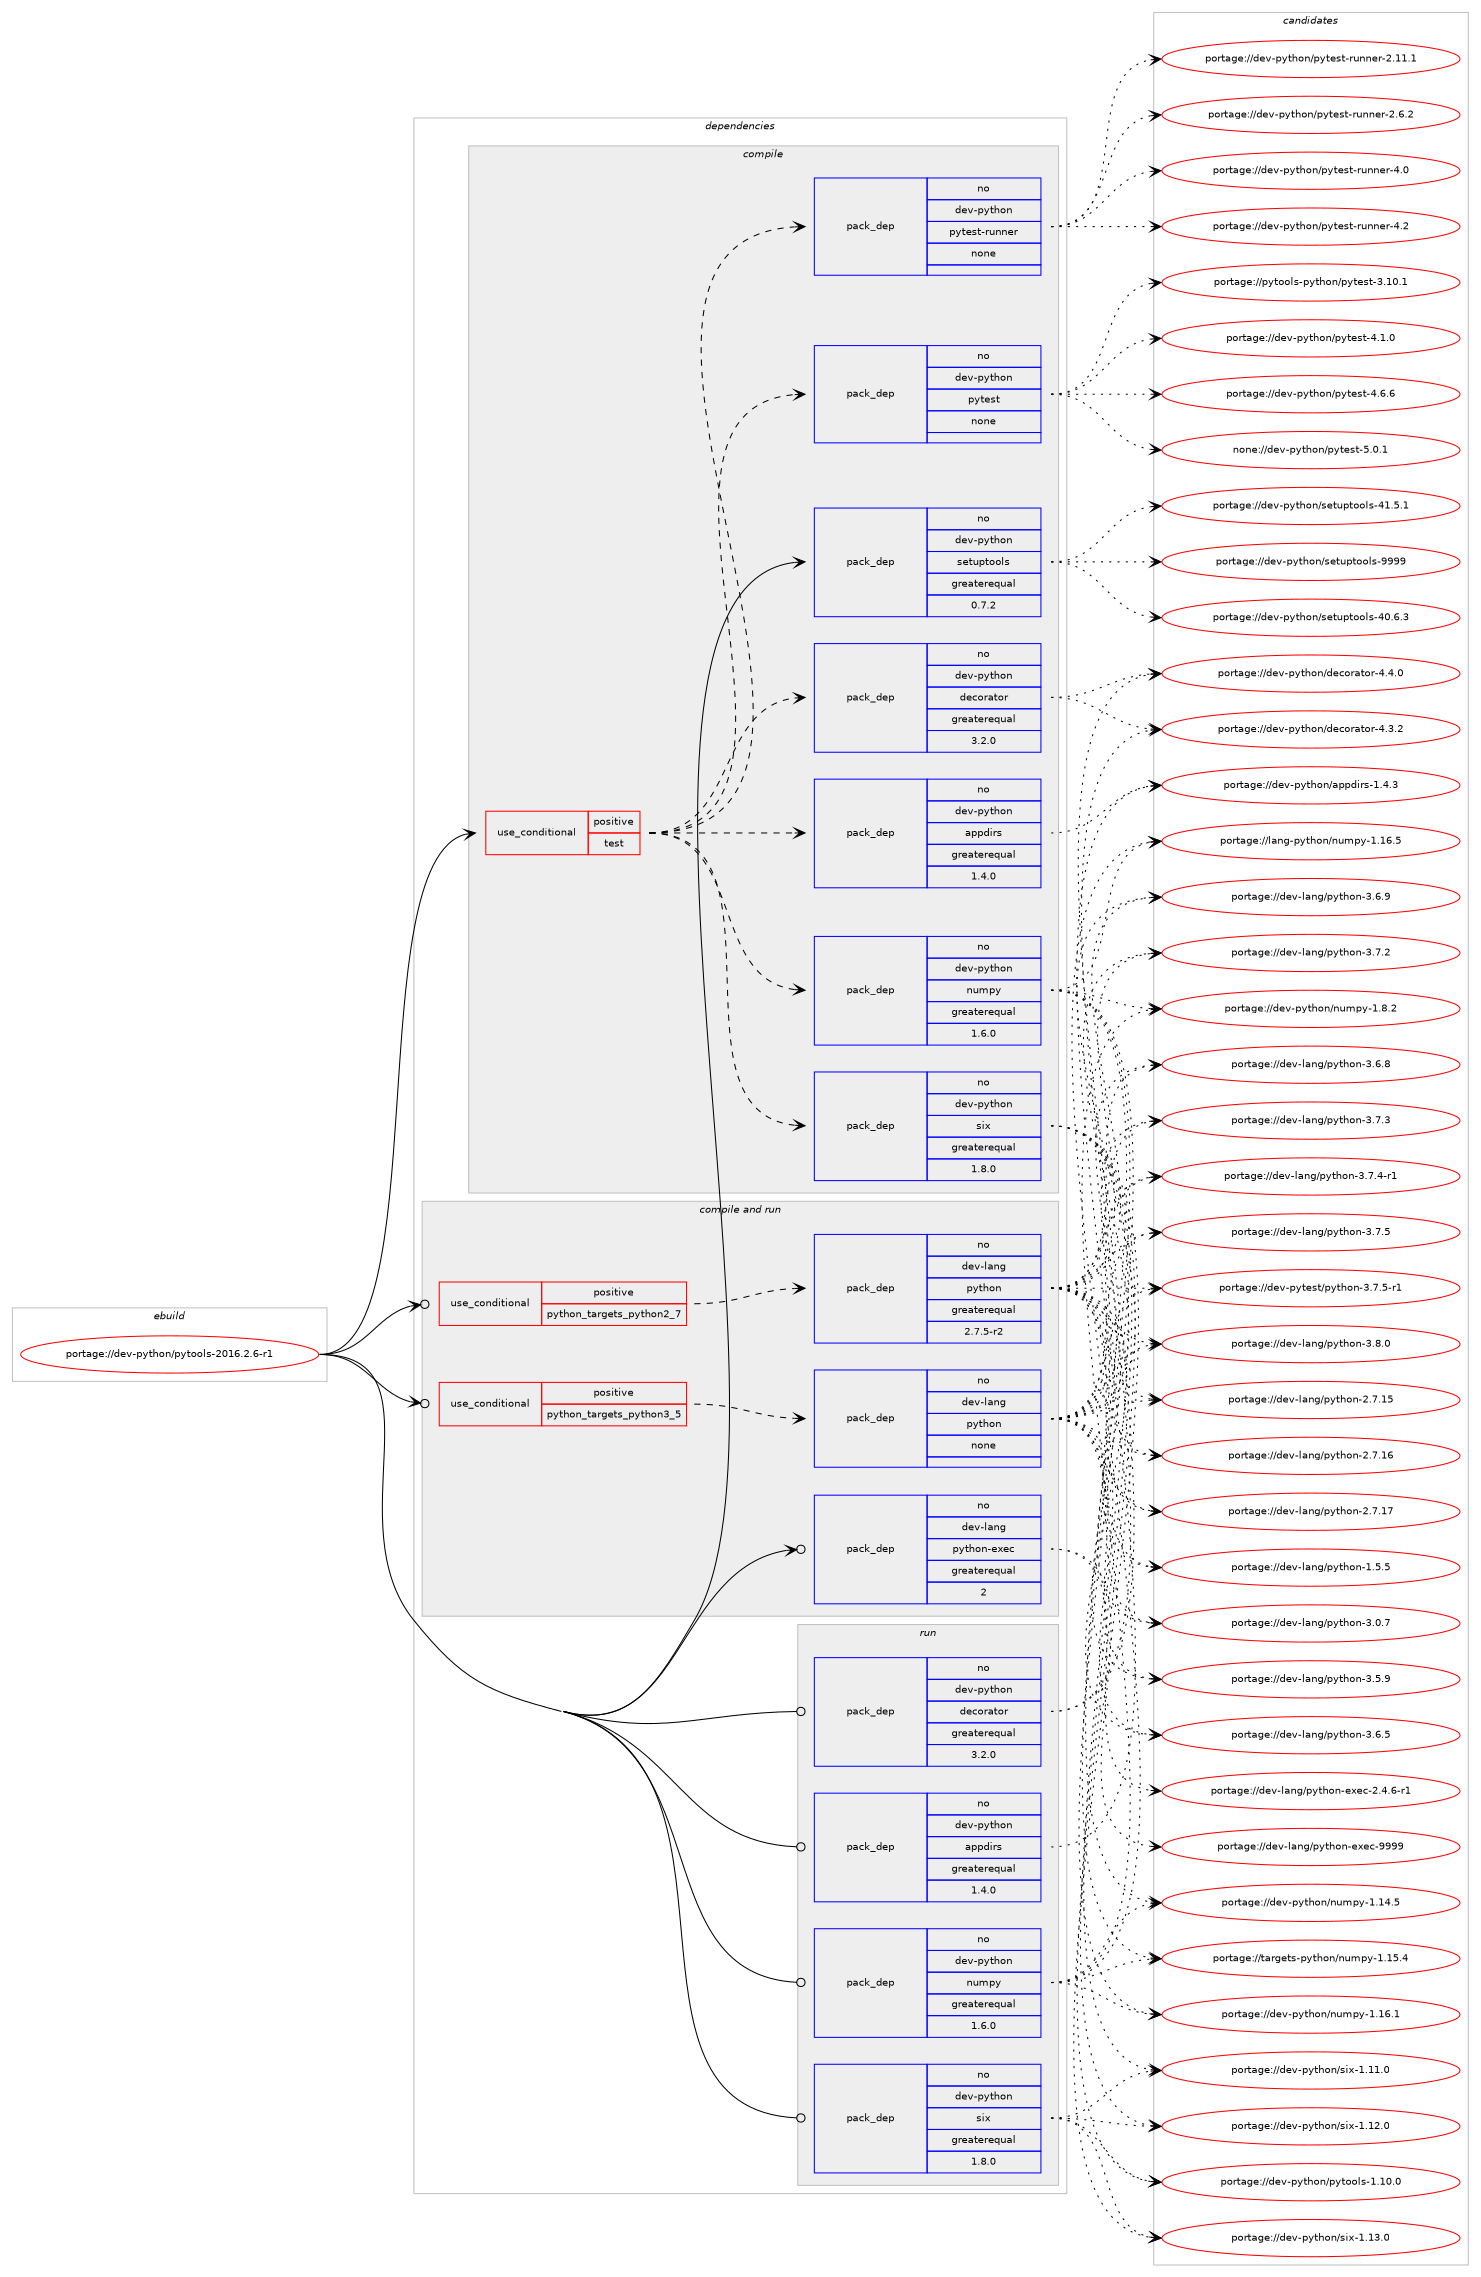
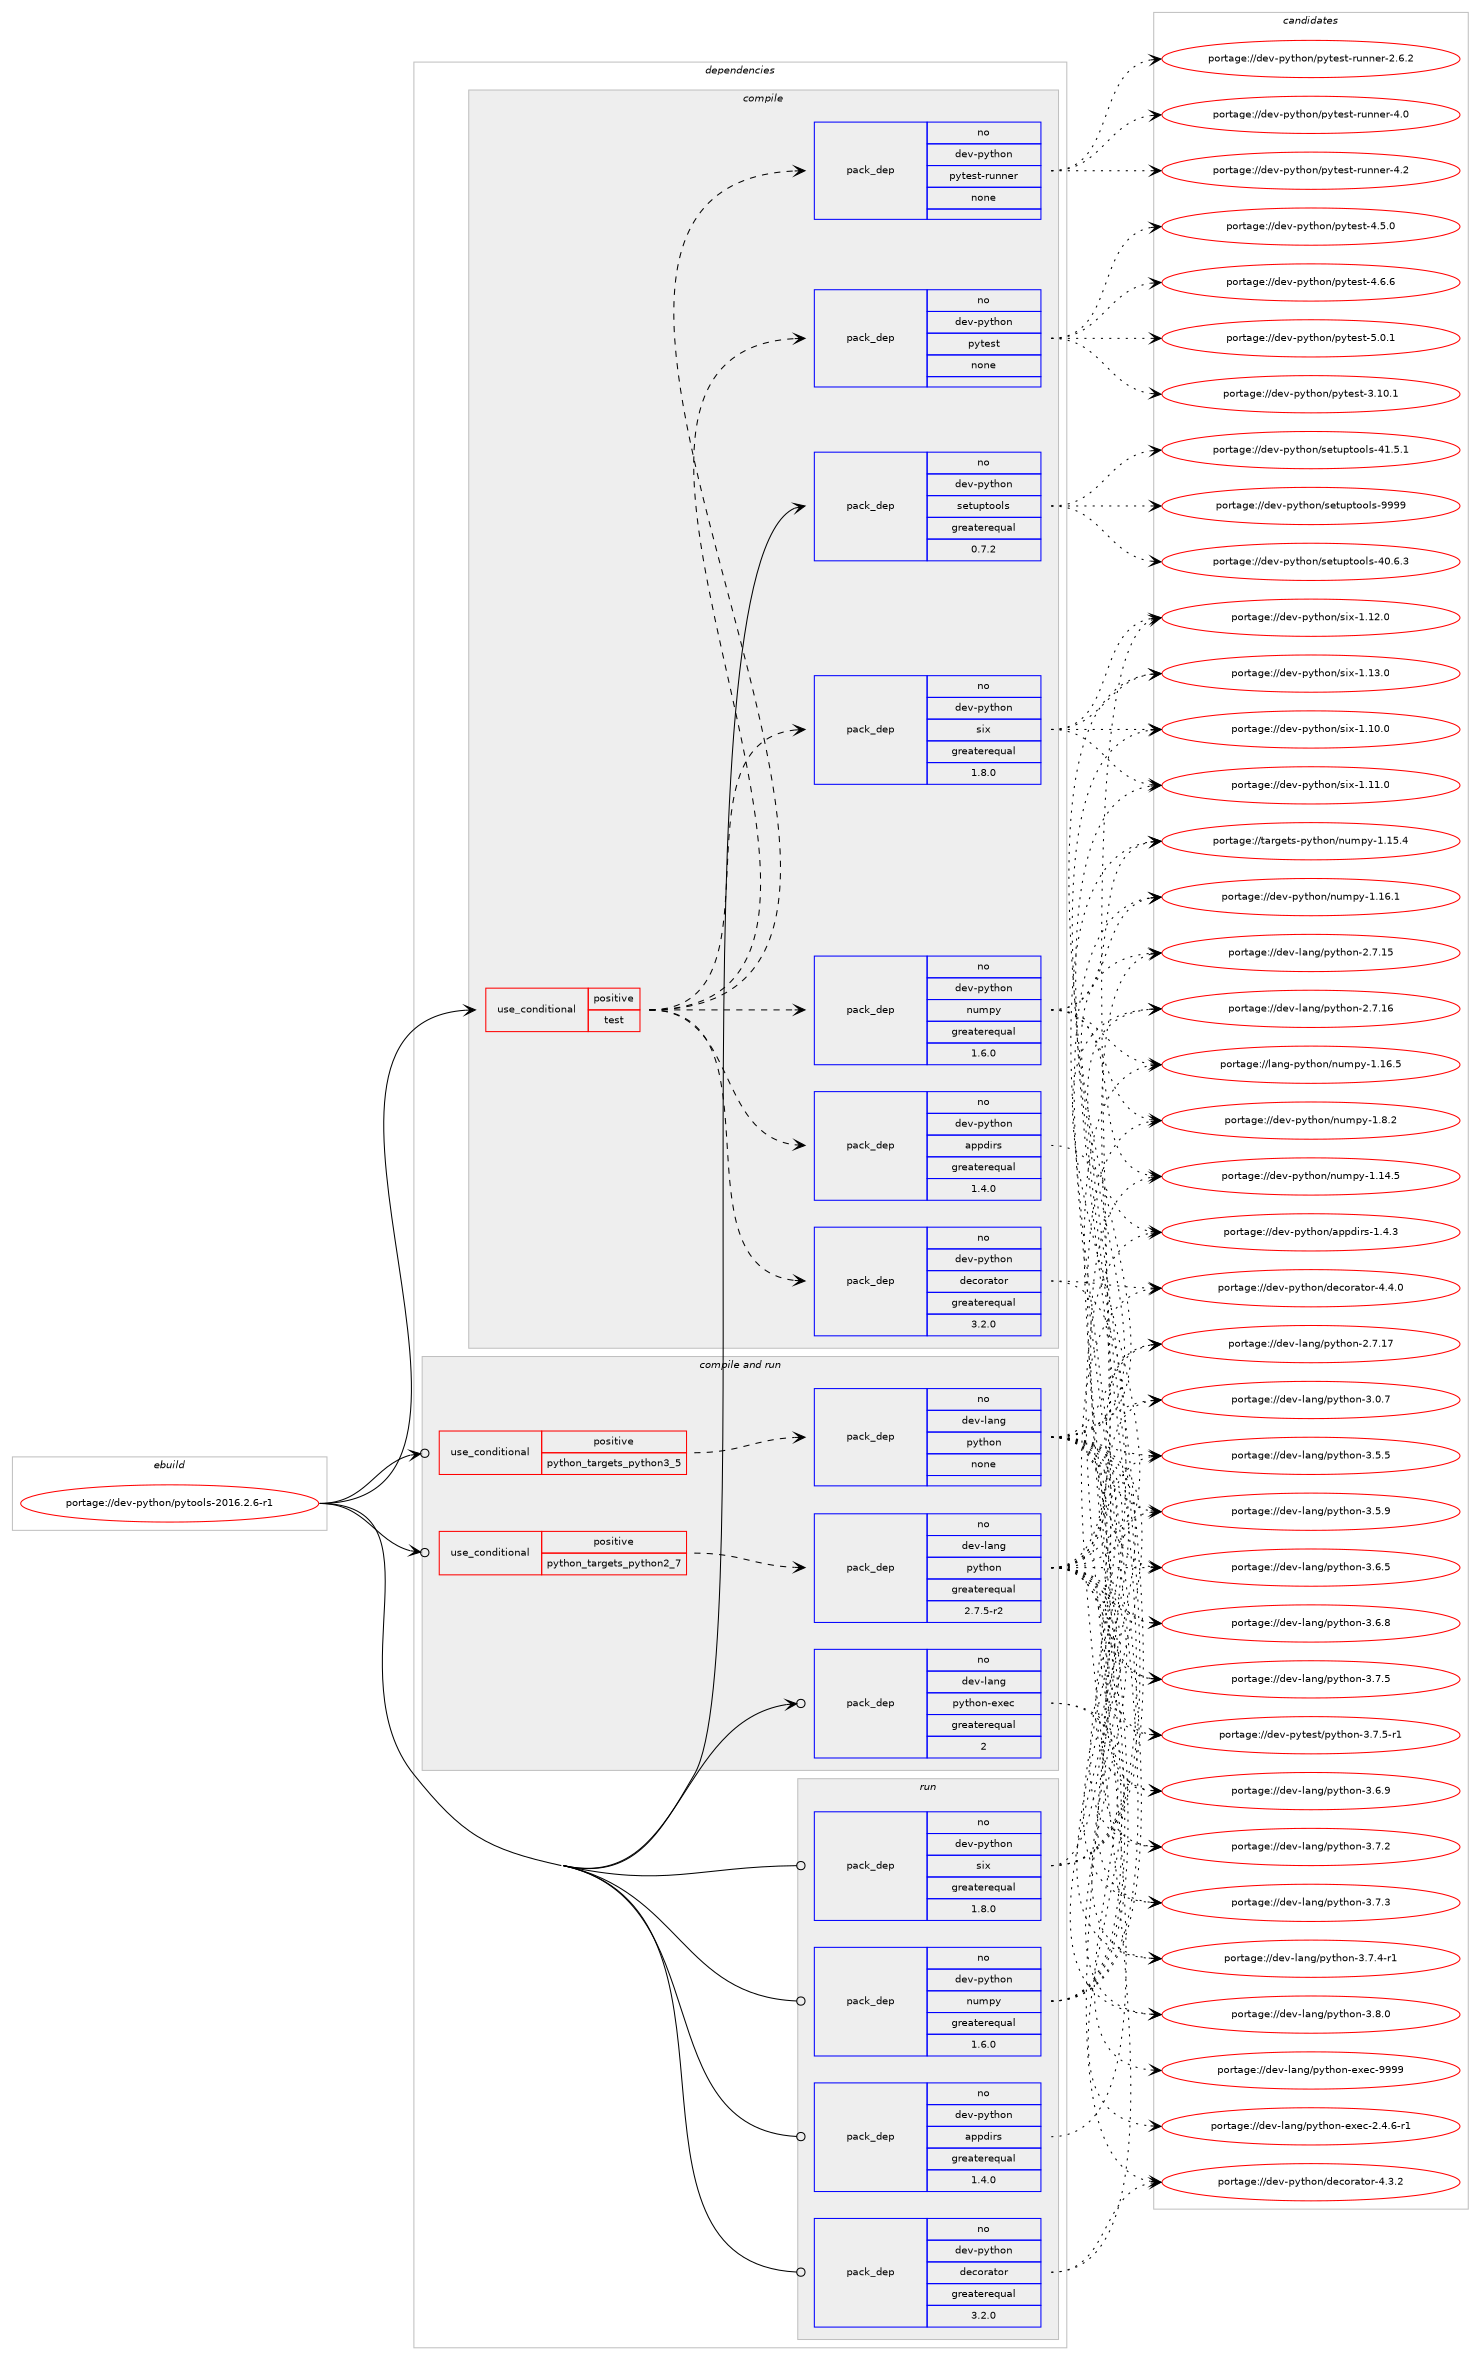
(1311, 59) -> none
(1311, 282) -> (1311, 394)
(1311, 338) -> (1311, 227)
(1311, 450) -> (1311, 338)
(1311, 1568) -> (1311, 1456)
(1311, 2182) -> (1311, 729)
